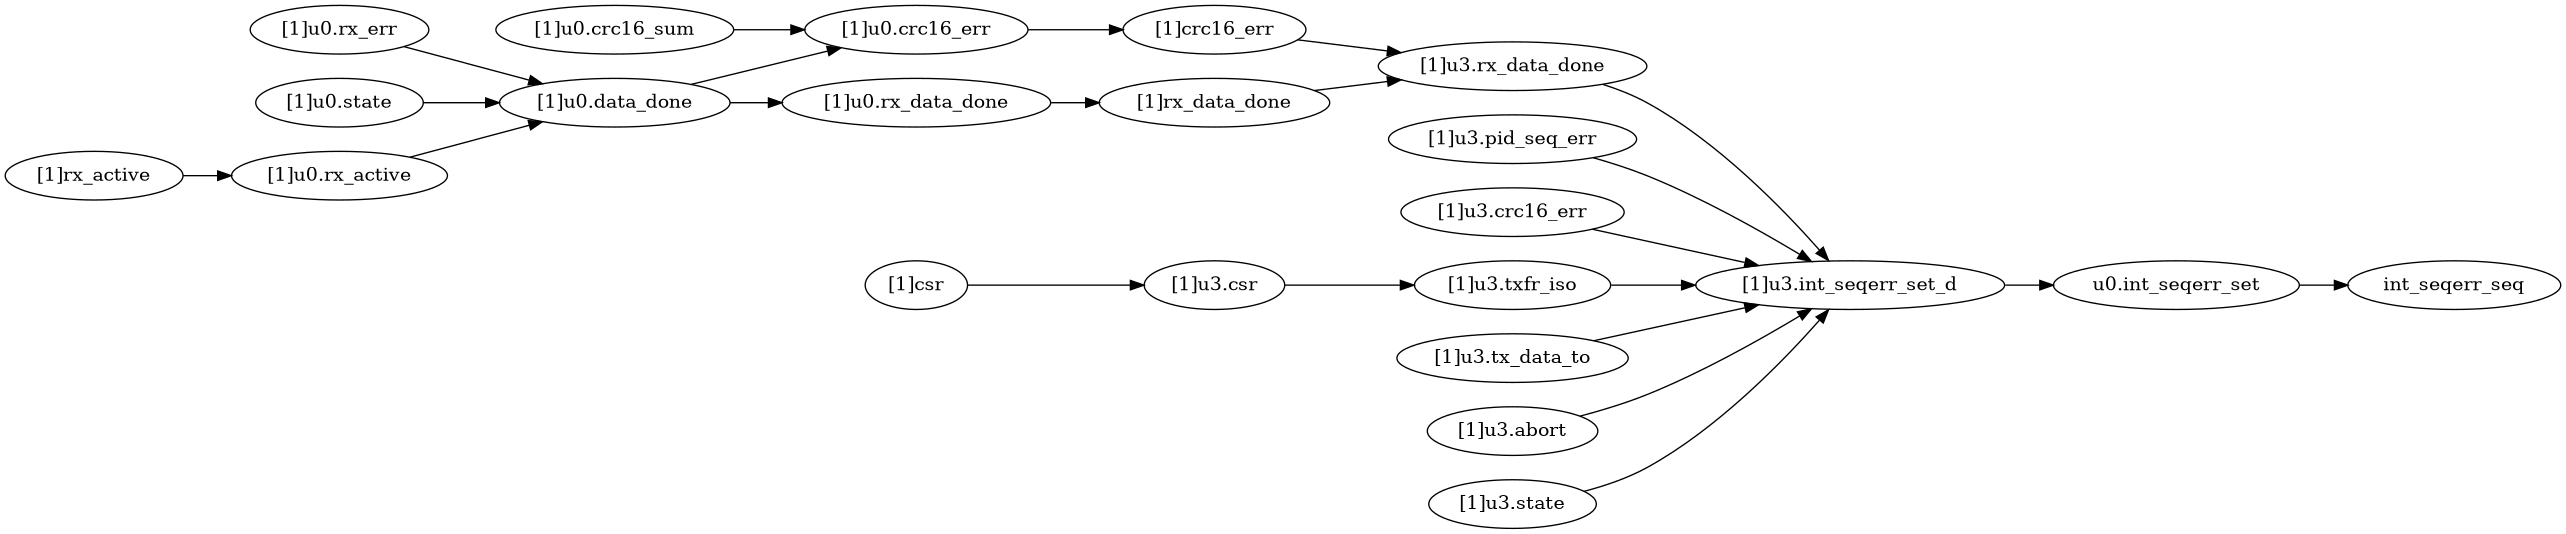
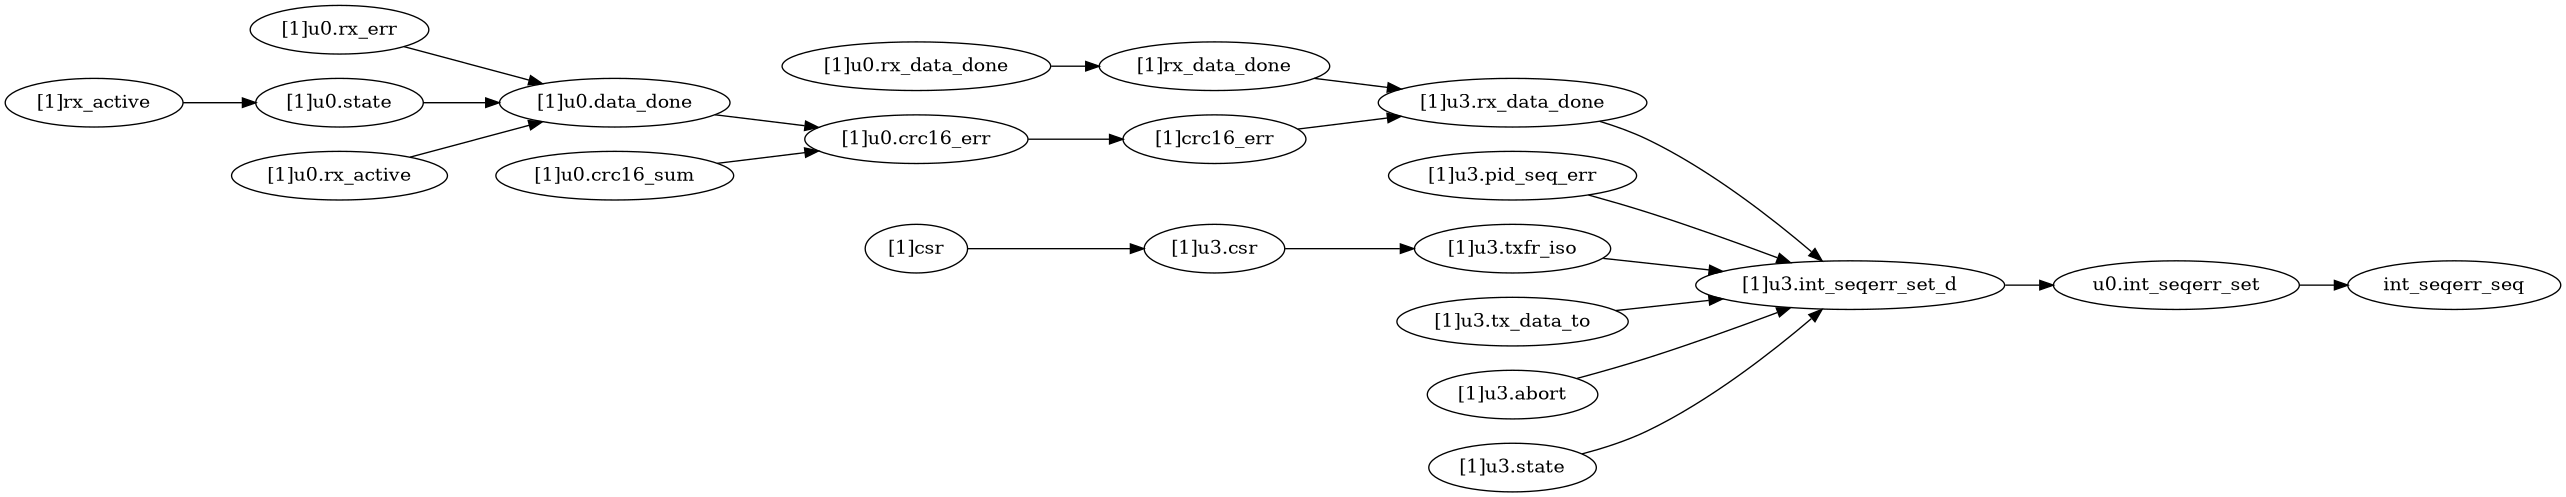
(749, 103) -> none
(200, 176) -> (213, 103)
(1513, 212) -> none
